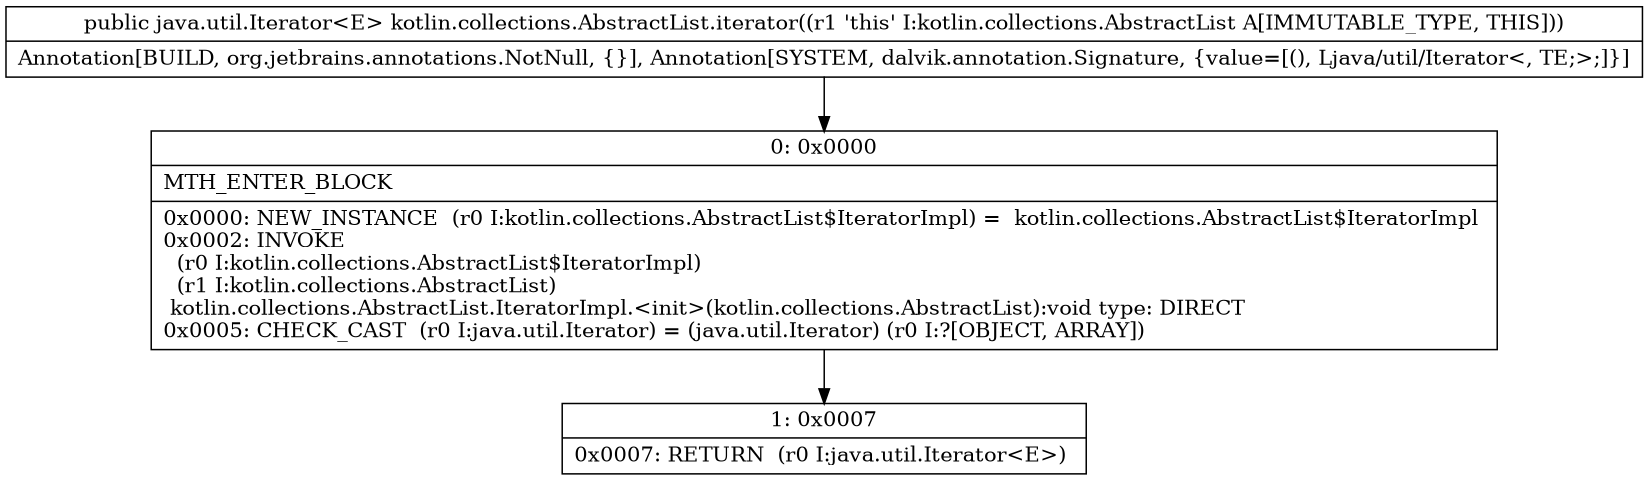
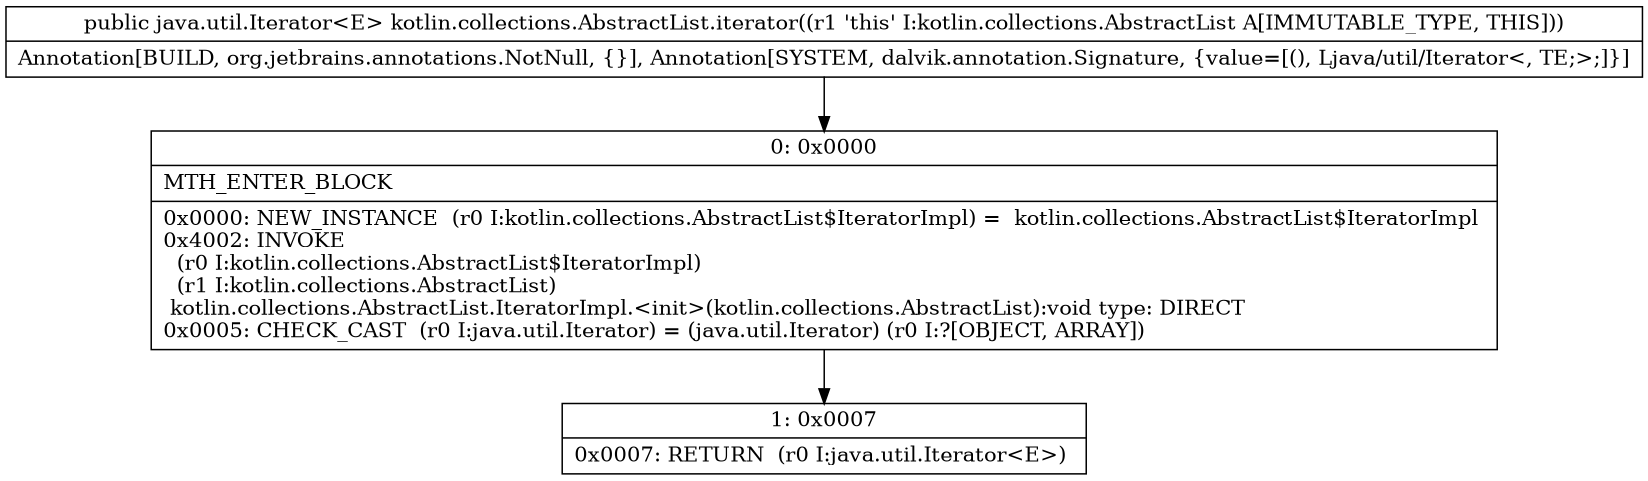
(261, 241) -> (261, 241)
